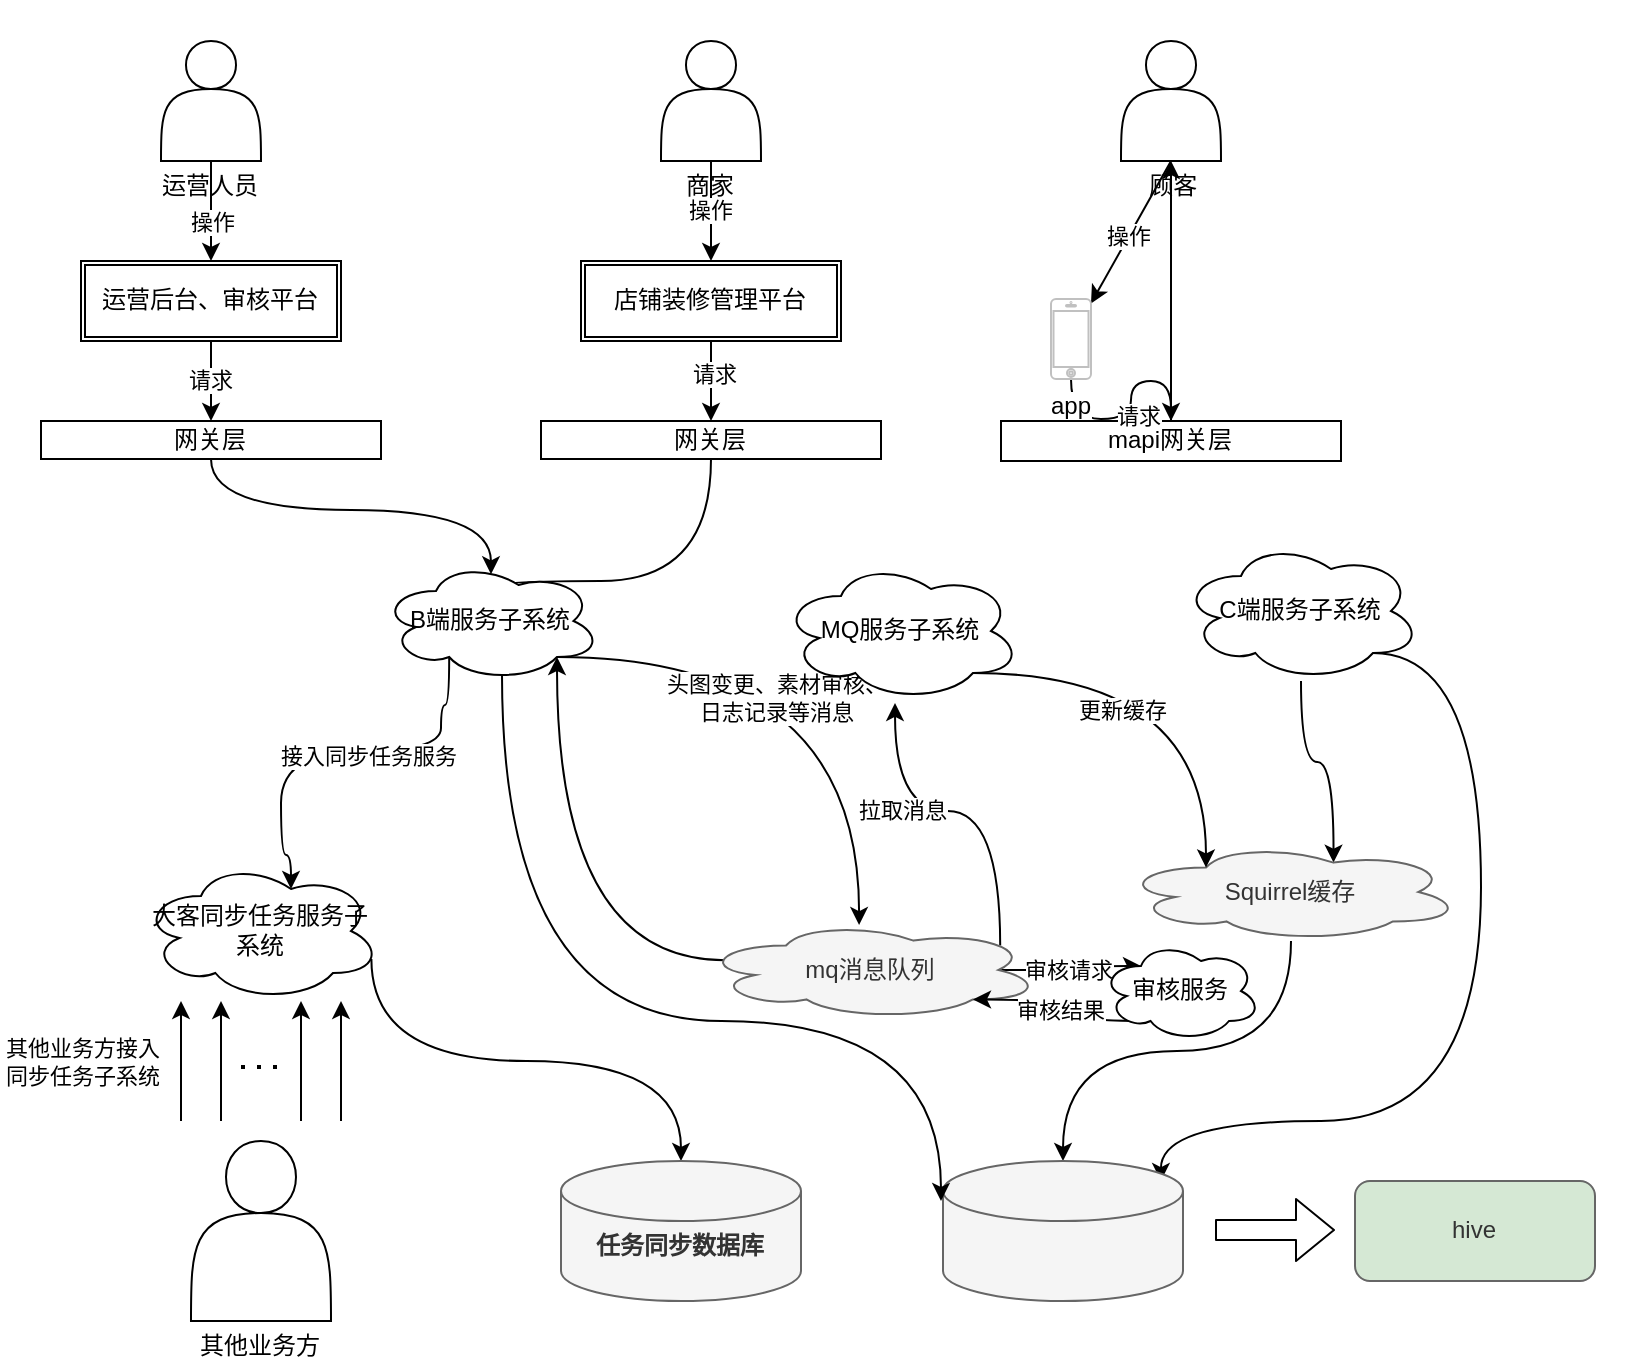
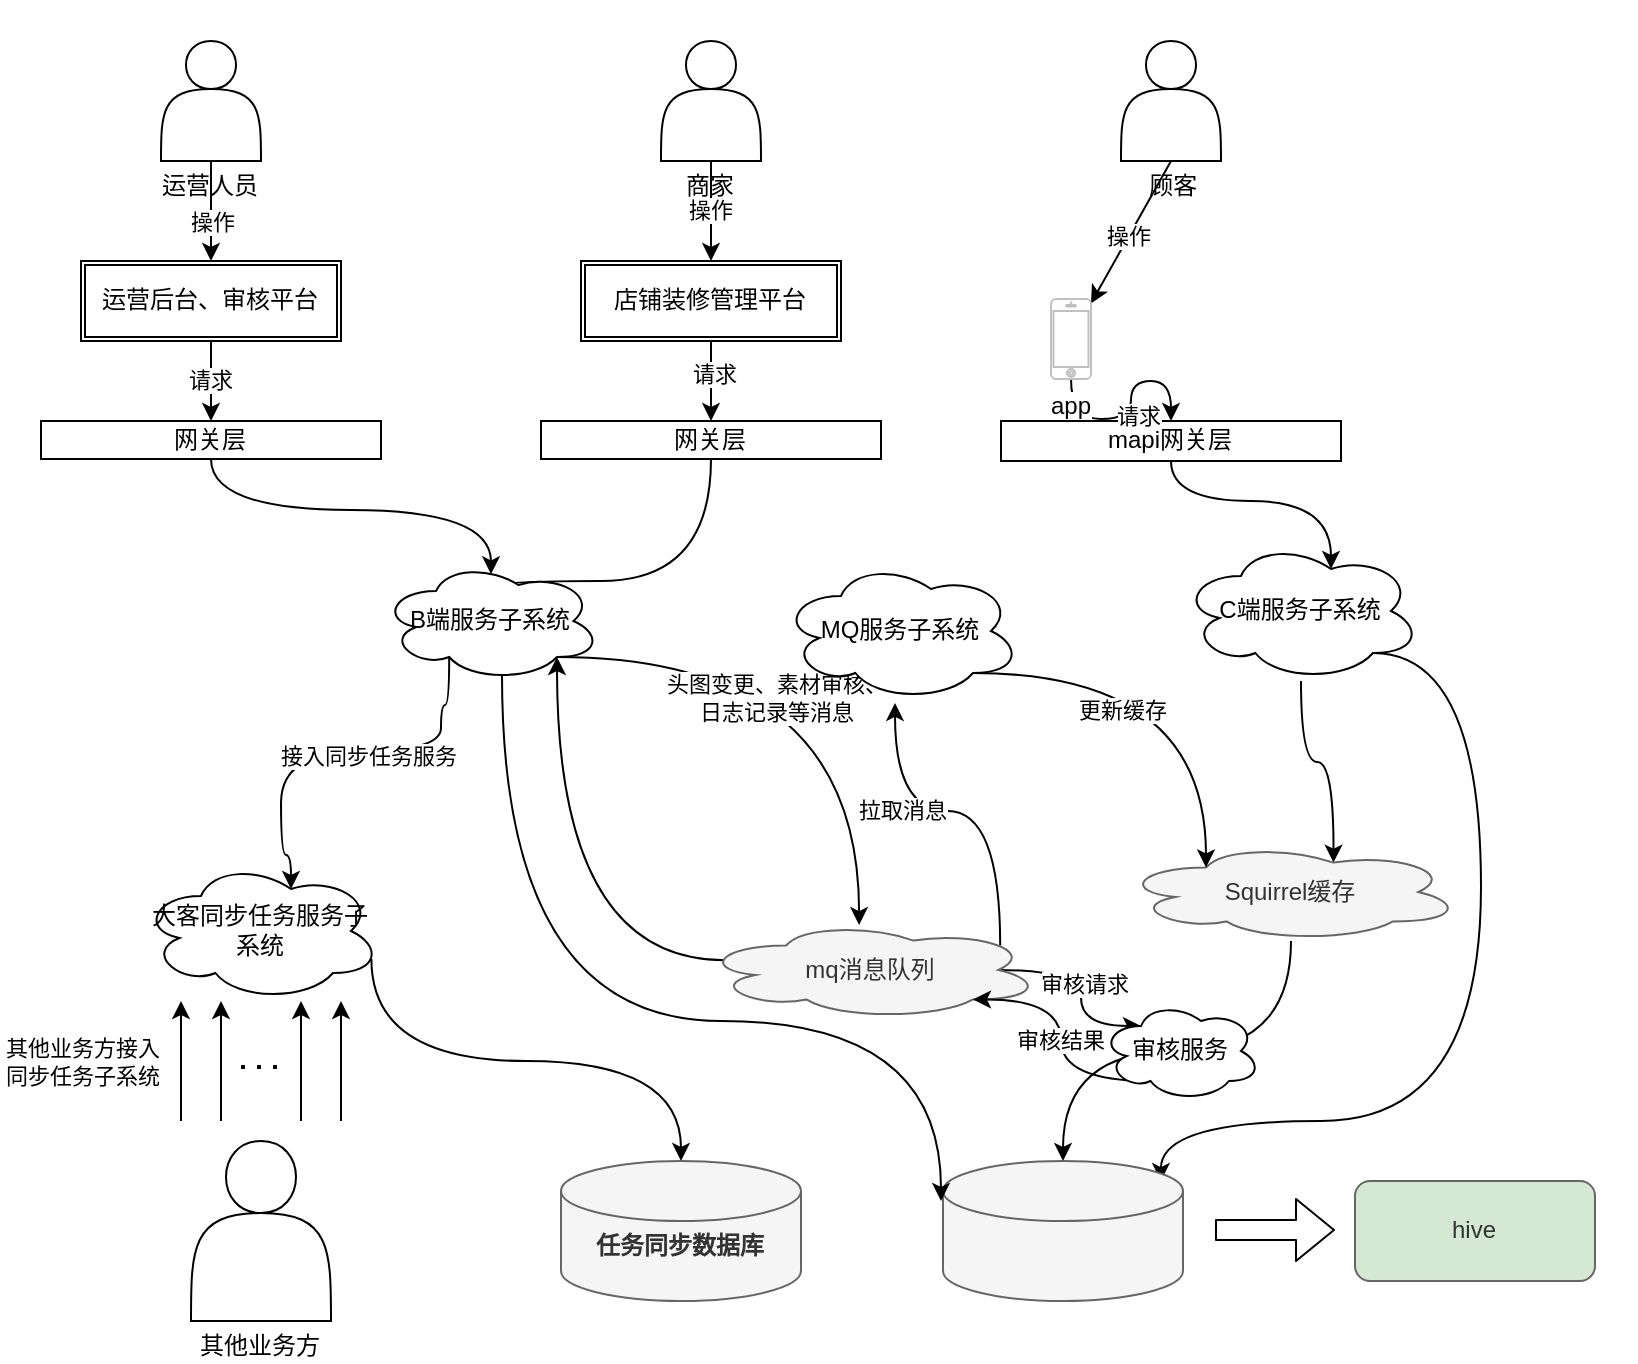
(1171, 284) -> (1257, 501)
(1181, 991) -> (1181, 1051)
